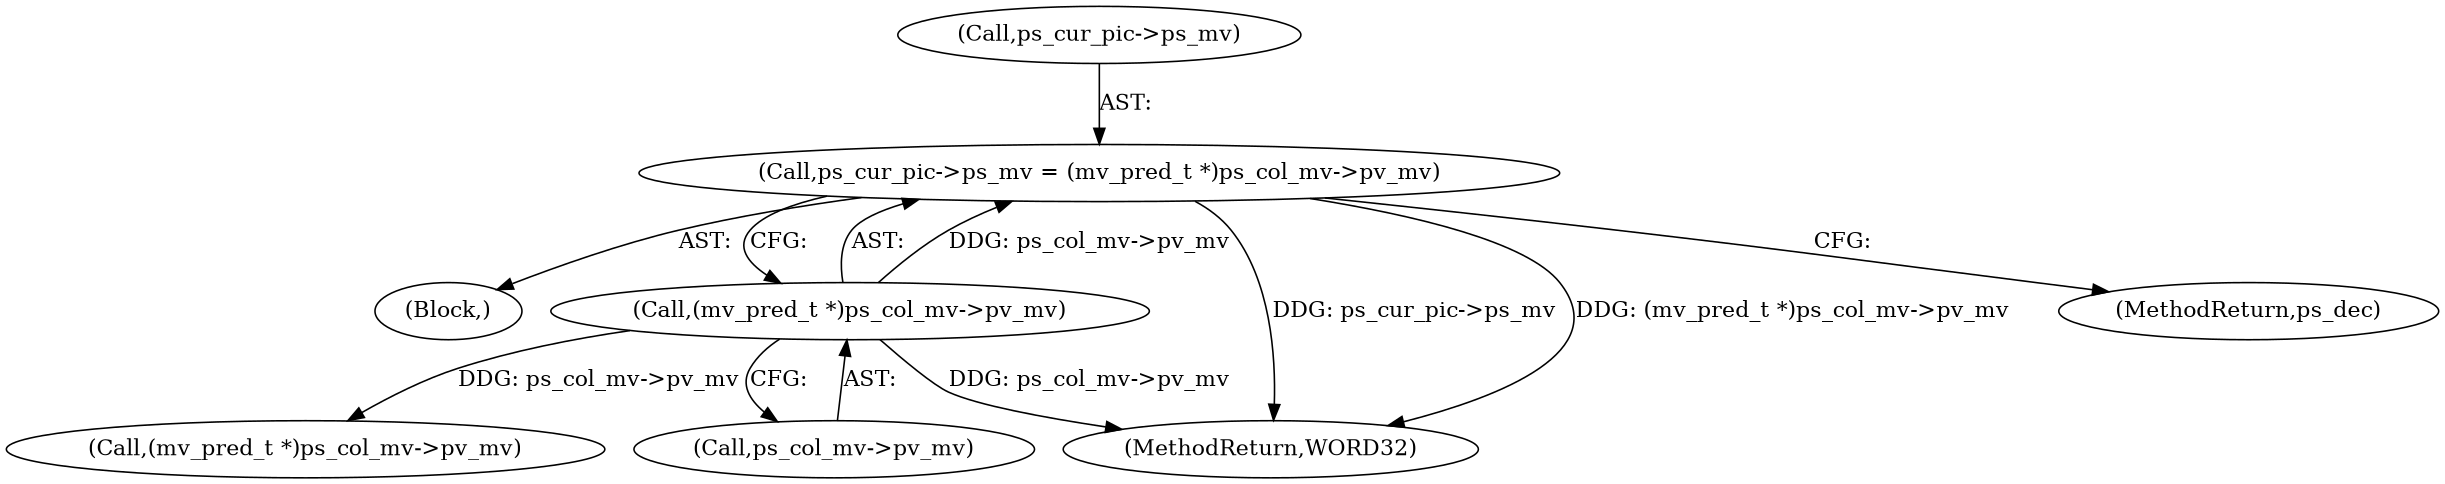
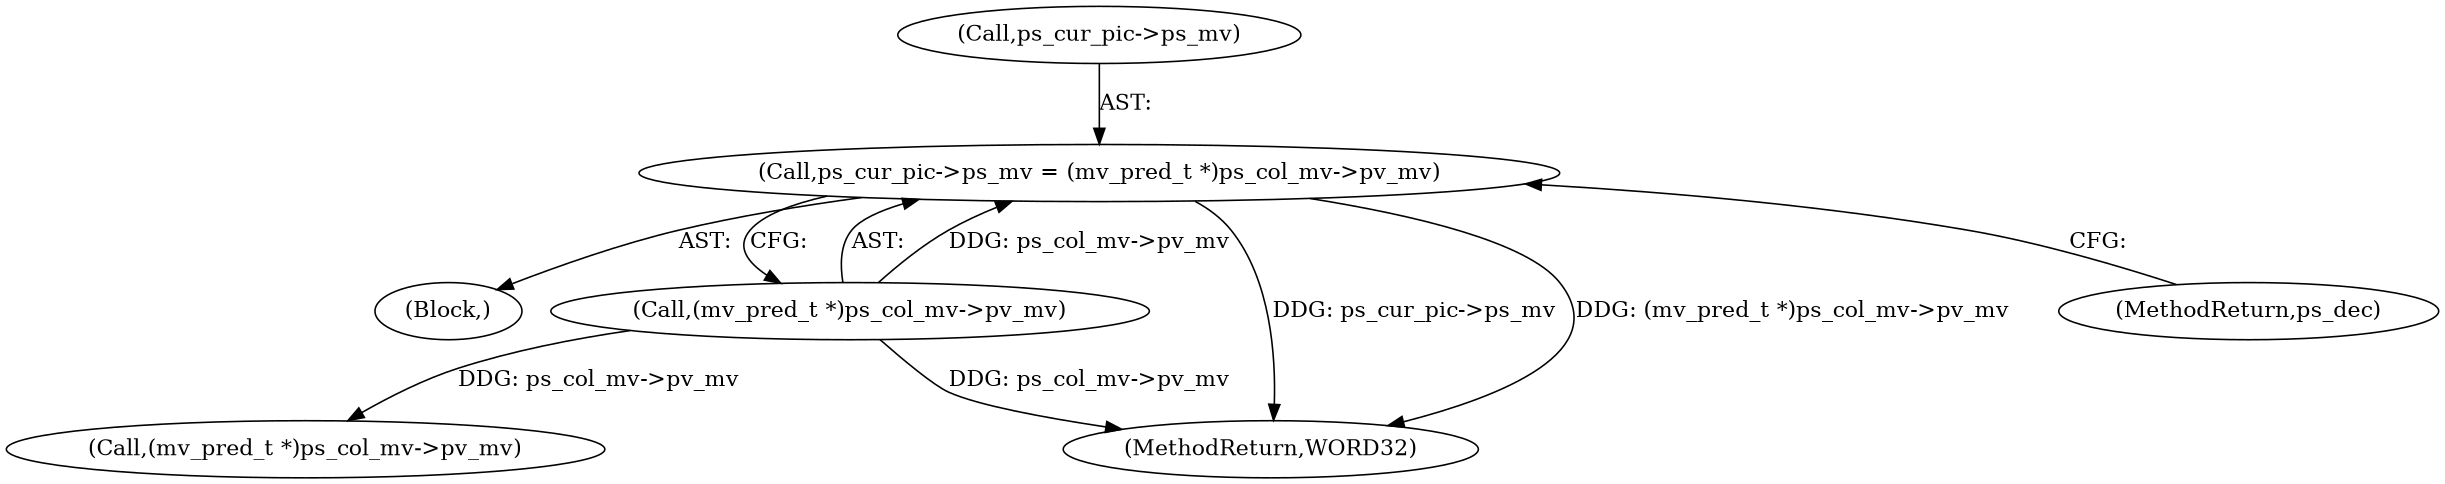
(1709, 241) -> (1862, 214)
(834, 449) -> none
